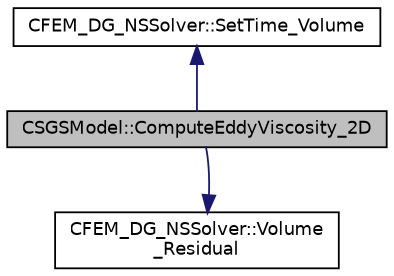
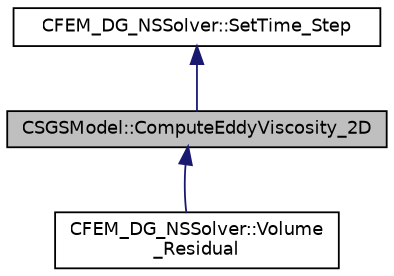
(197, 27) -> (197, 27)
(209, 171) -> (185, 189)
